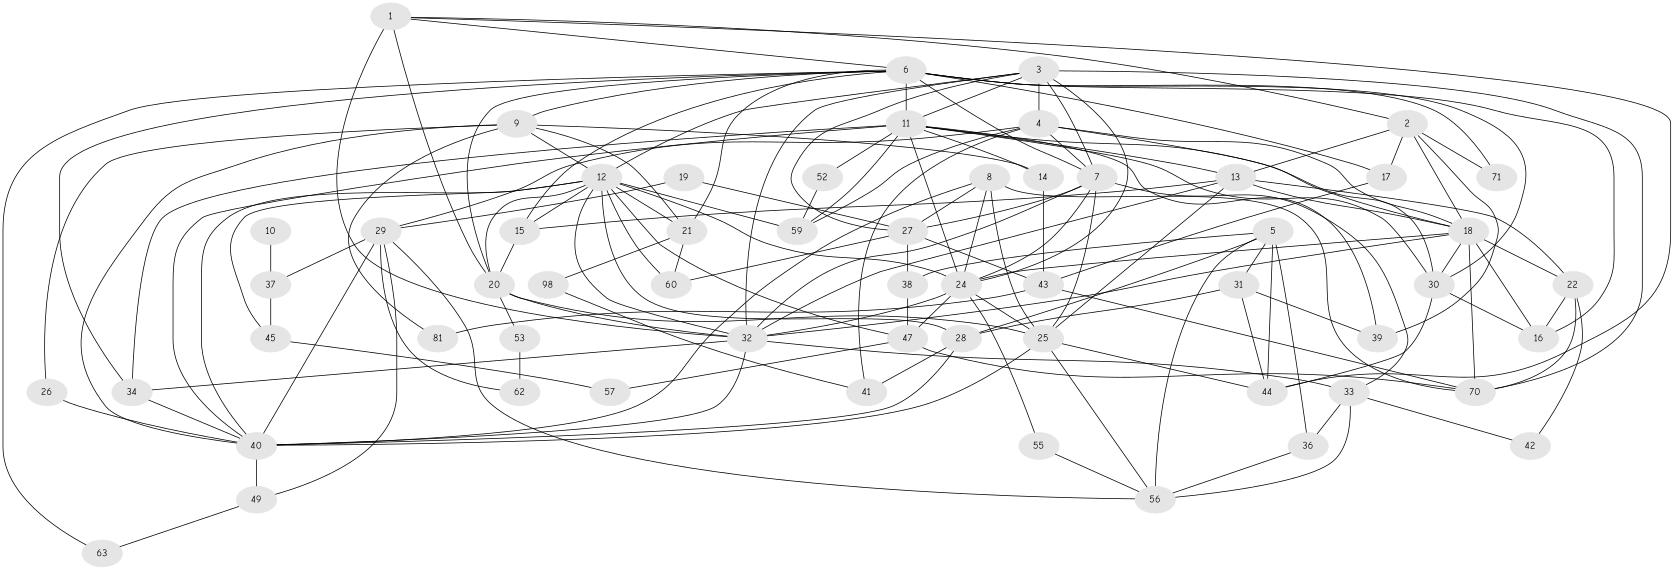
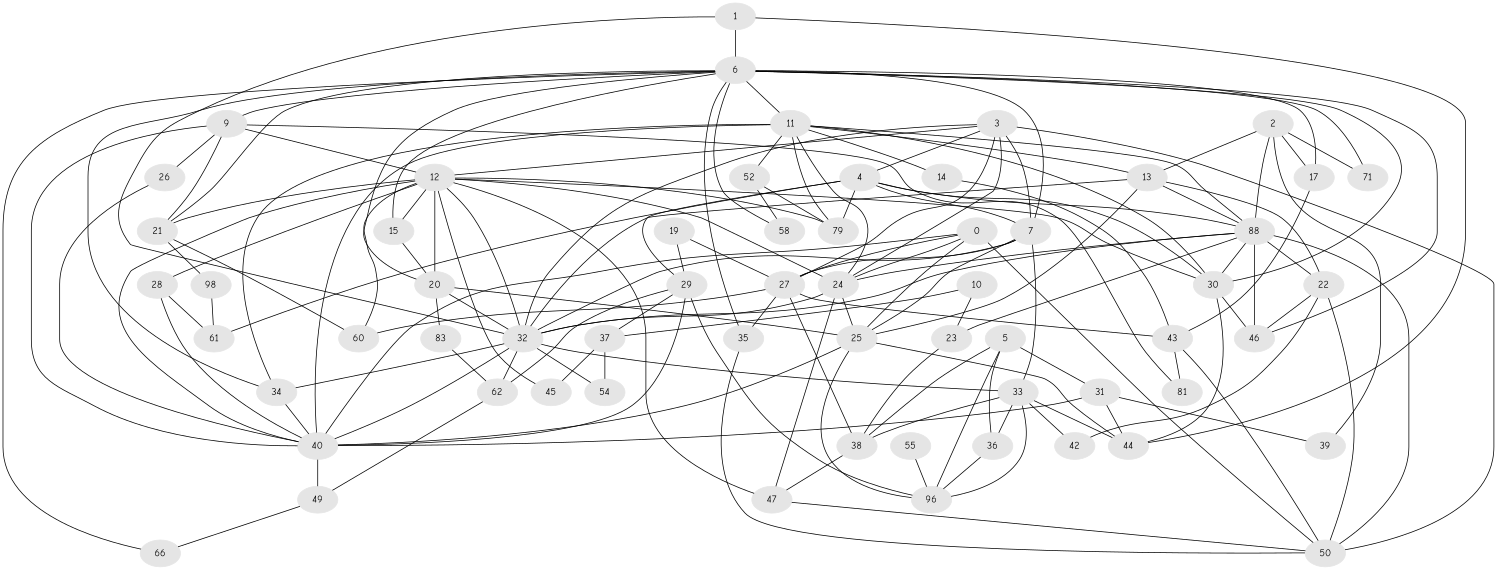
(952, 44) -> none
(973, 97) -> none
(698, 132) -> none
(429, 148) -> none
(990, 178) -> (977, 231)
none -> (794, 195)
(1179, 202) -> none
(878, 206) -> none
none -> (785, 231)
(797, 231) -> (838, 231)
(1469, 231) -> (1254, 231)
(1049, 241) -> none
(1140, 281) -> none
(1100, 311) -> (711, 436)
(1270, 312) -> (1073, 419)
(520, 339) -> (441, 339)
none -> (744, 339)
none -> (952, 339)
(1539, 339) -> (1254, 339)
(1002, 353) -> none
none -> (512, 362)
none -> (605, 392)
(610, 392) -> none
(867, 392) -> (214, 339)
(1475, 392) -> (1325, 553)
(395, 403) -> (400, 450)
none -> (942, 413)
(1155, 500) -> (932, 500)
(102, 553) -> (160, 553)
